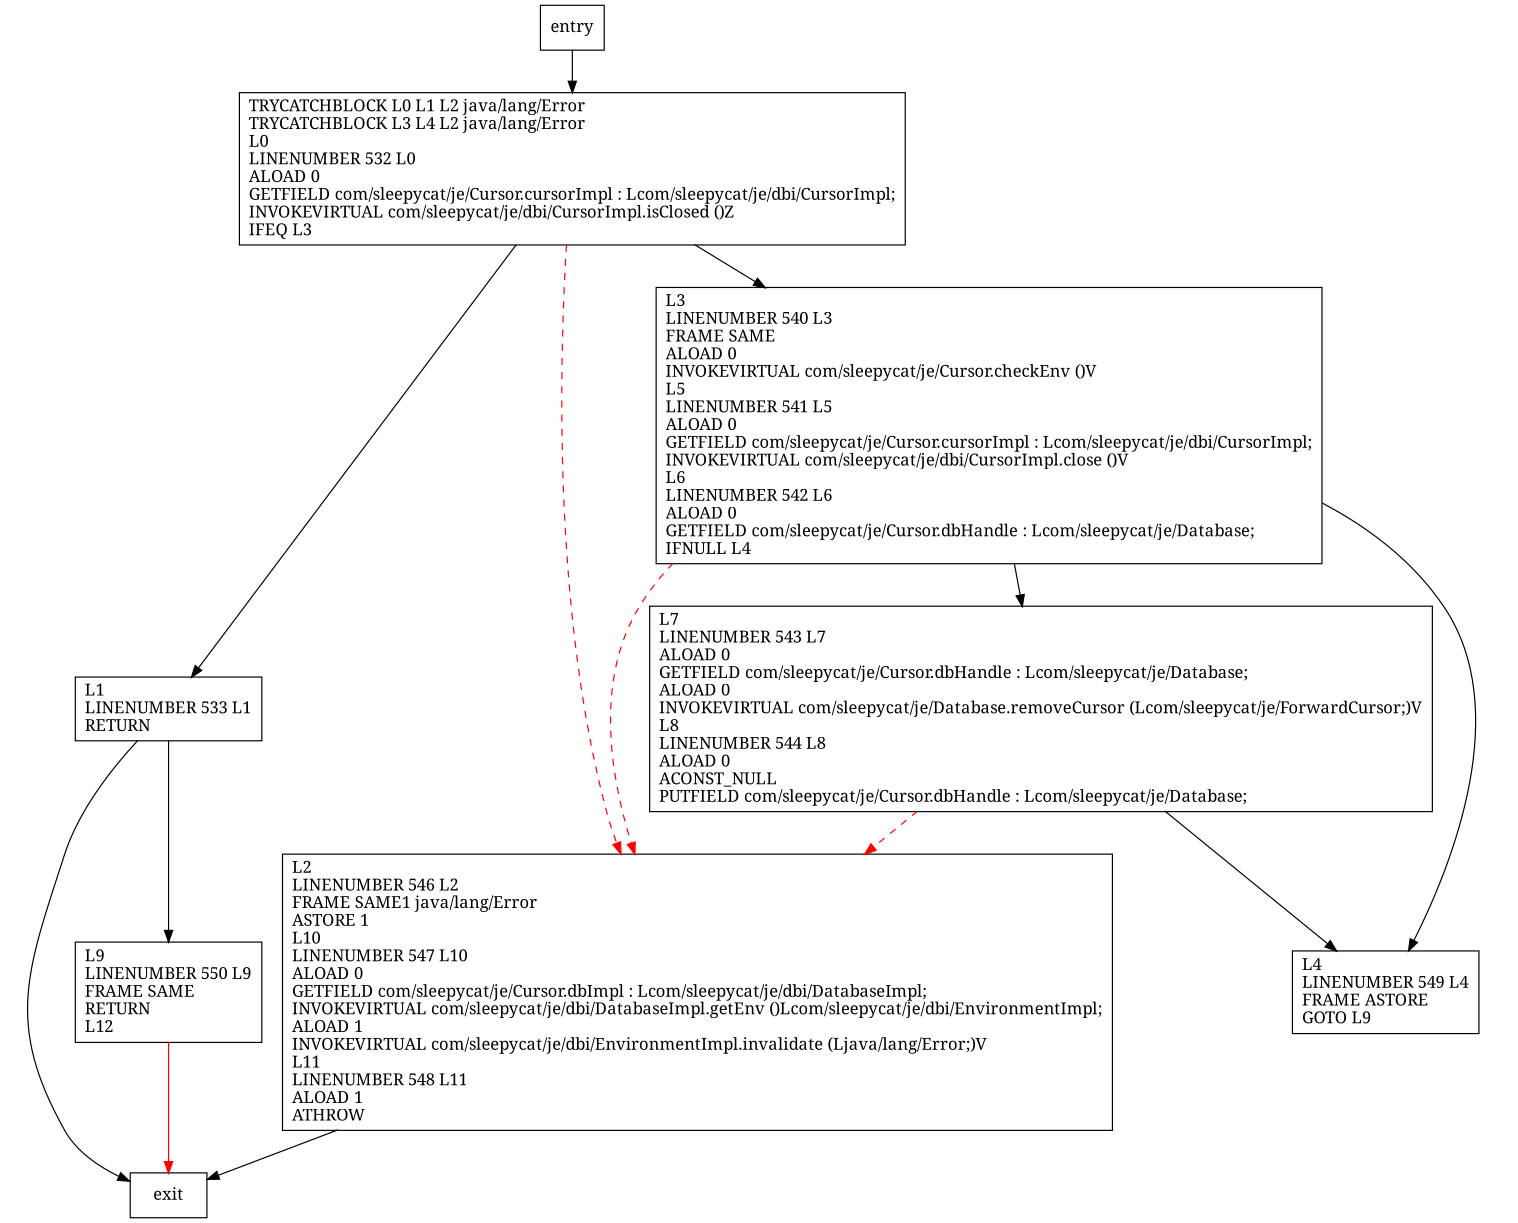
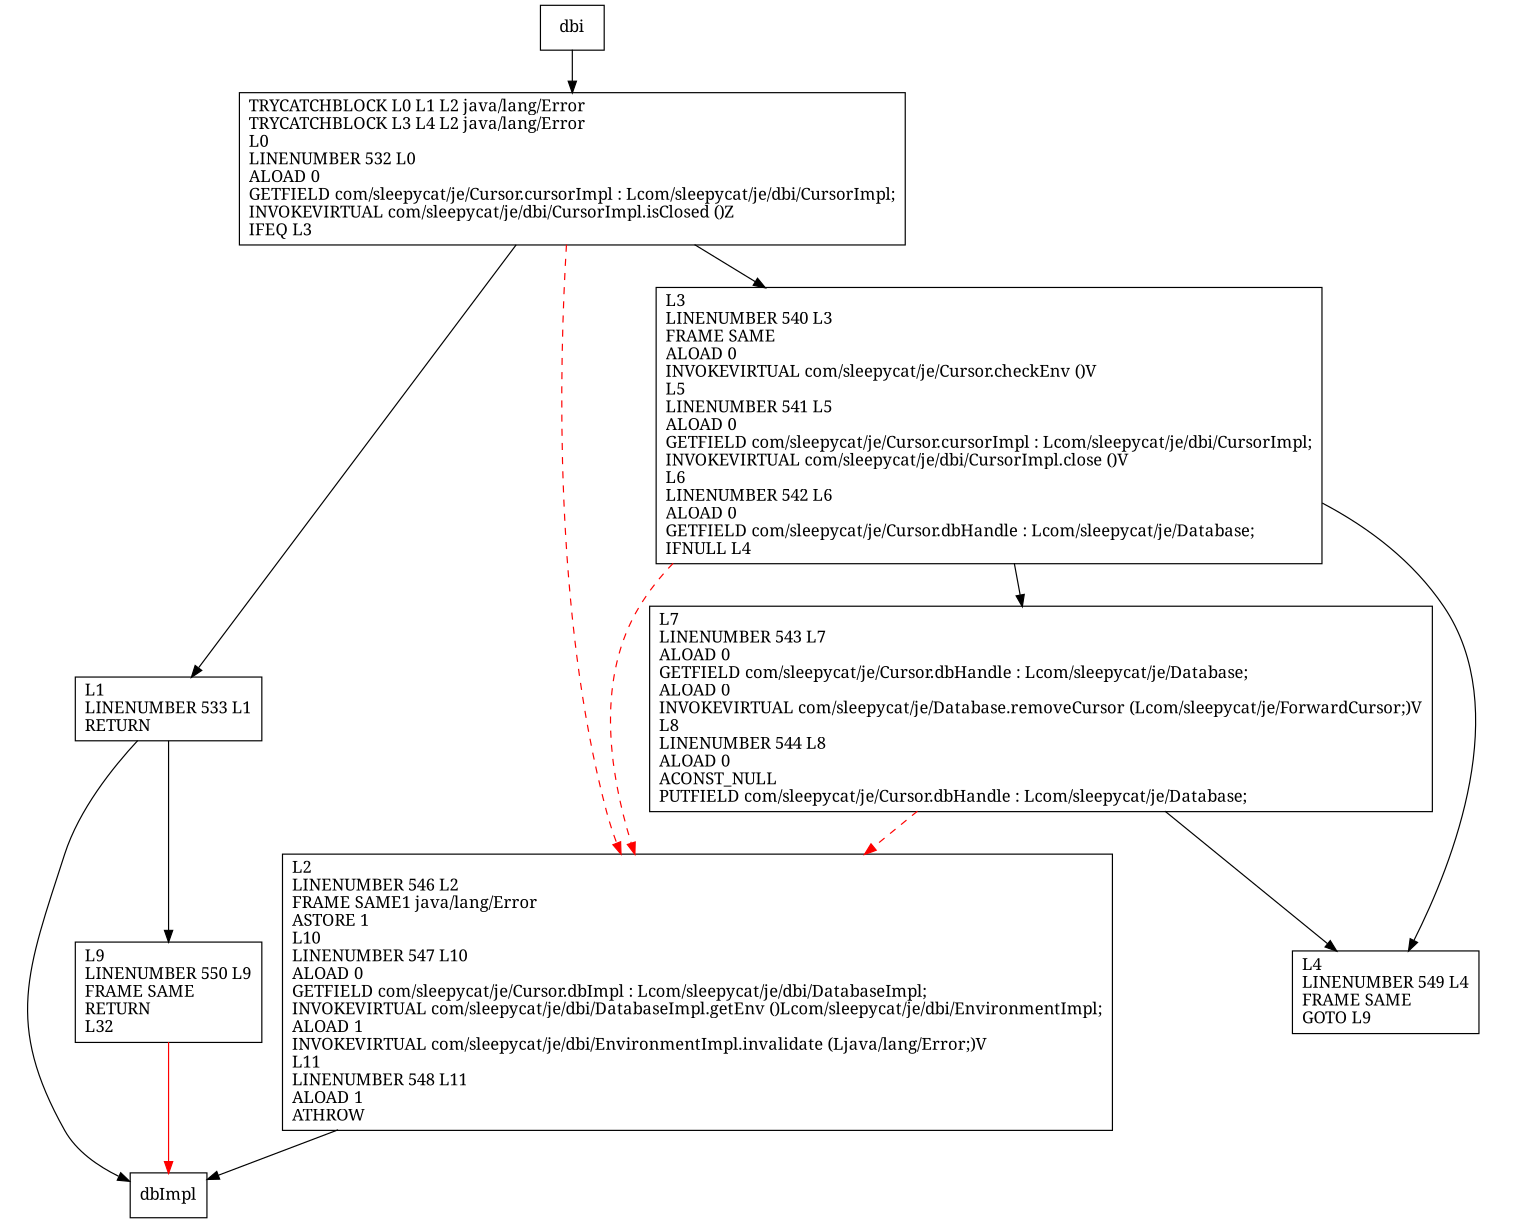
(572, 28) -> (572, 28)
(169, 992) -> (169, 992)
(1386, 992) -> (1386, 992)
(169, 1195) -> (169, 1195)
